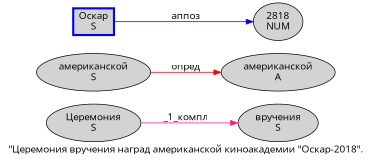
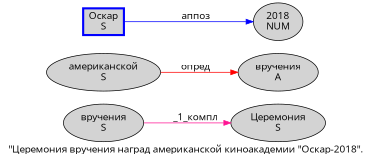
(278, 22) -> (278, 22)
(278, 72) -> (278, 72)
(186, 123) -> (184, 123)
